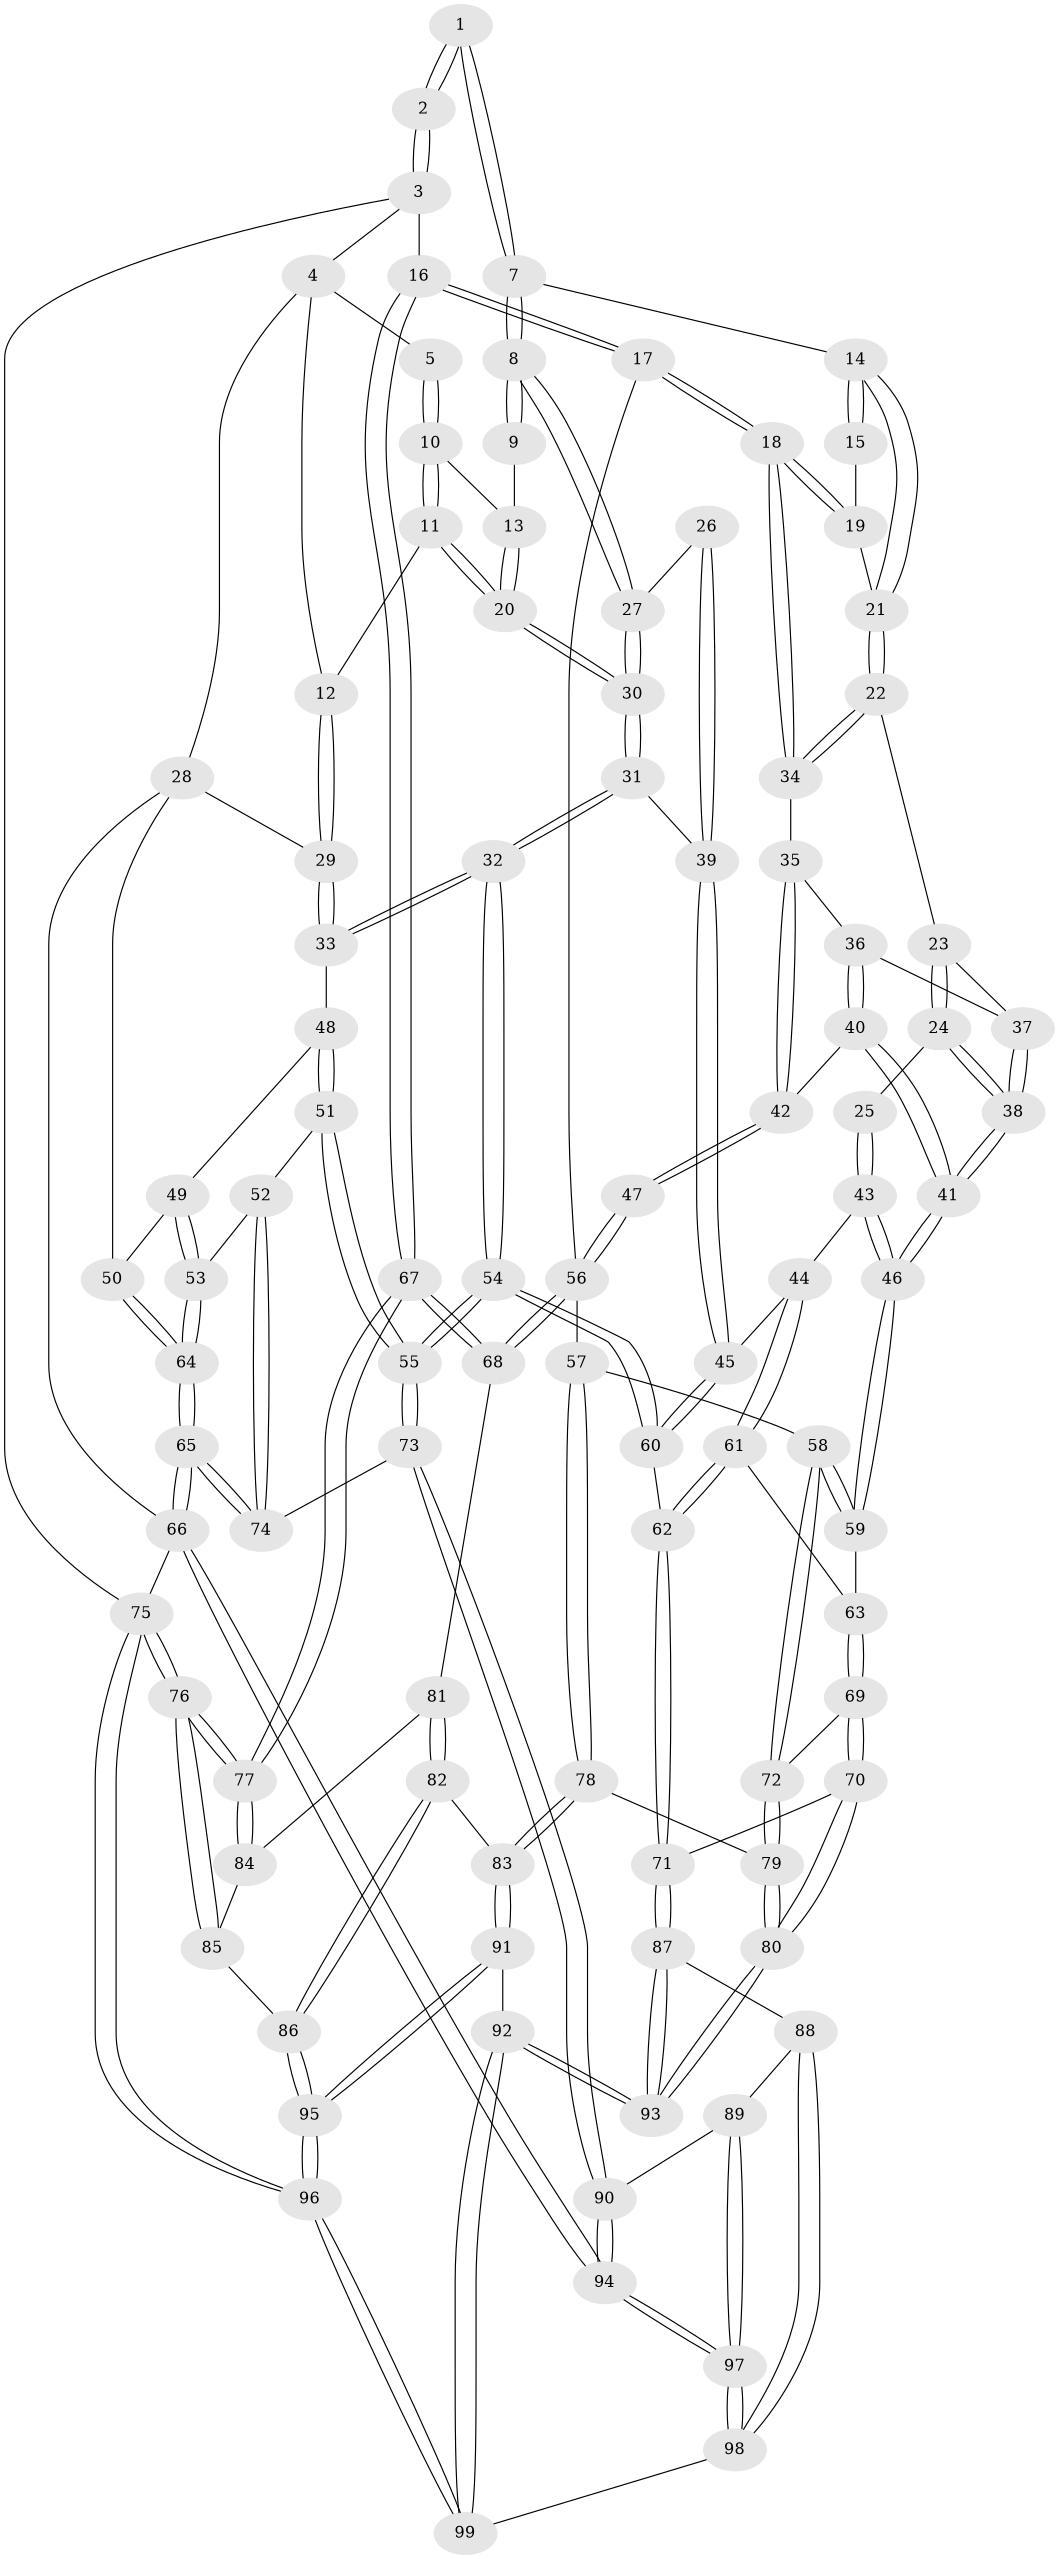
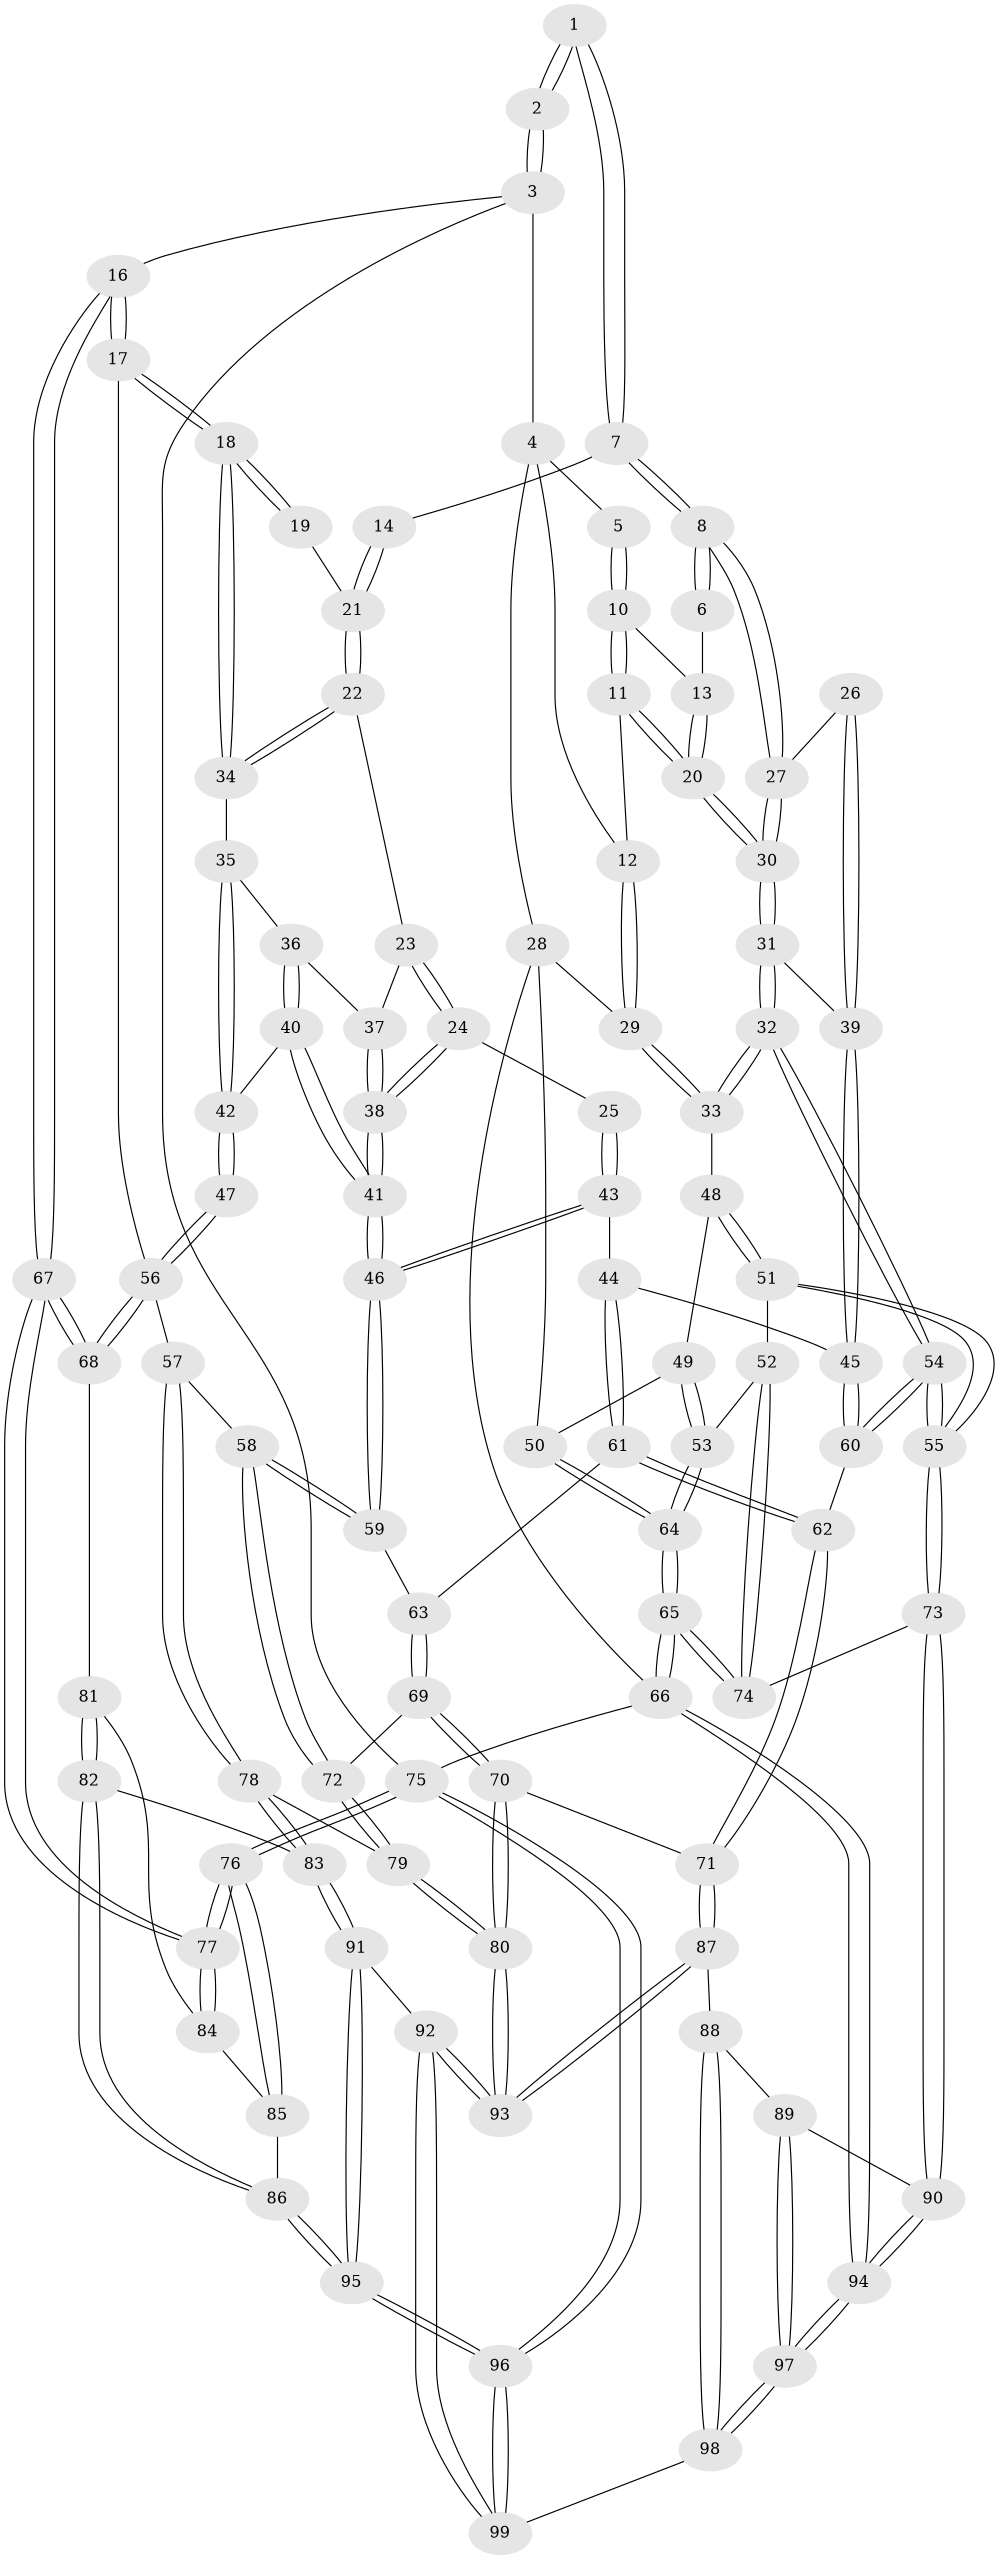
(514, 444) -> (702, 611)
(856, 444) -> none
